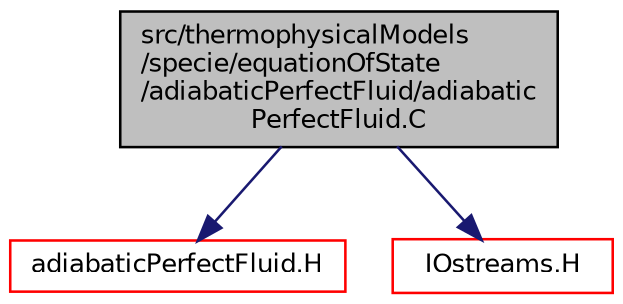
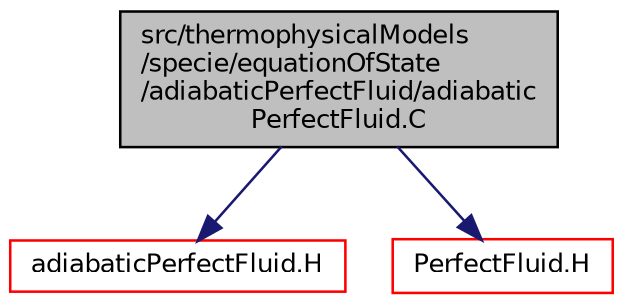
(503, 266) -> (503, 266)
